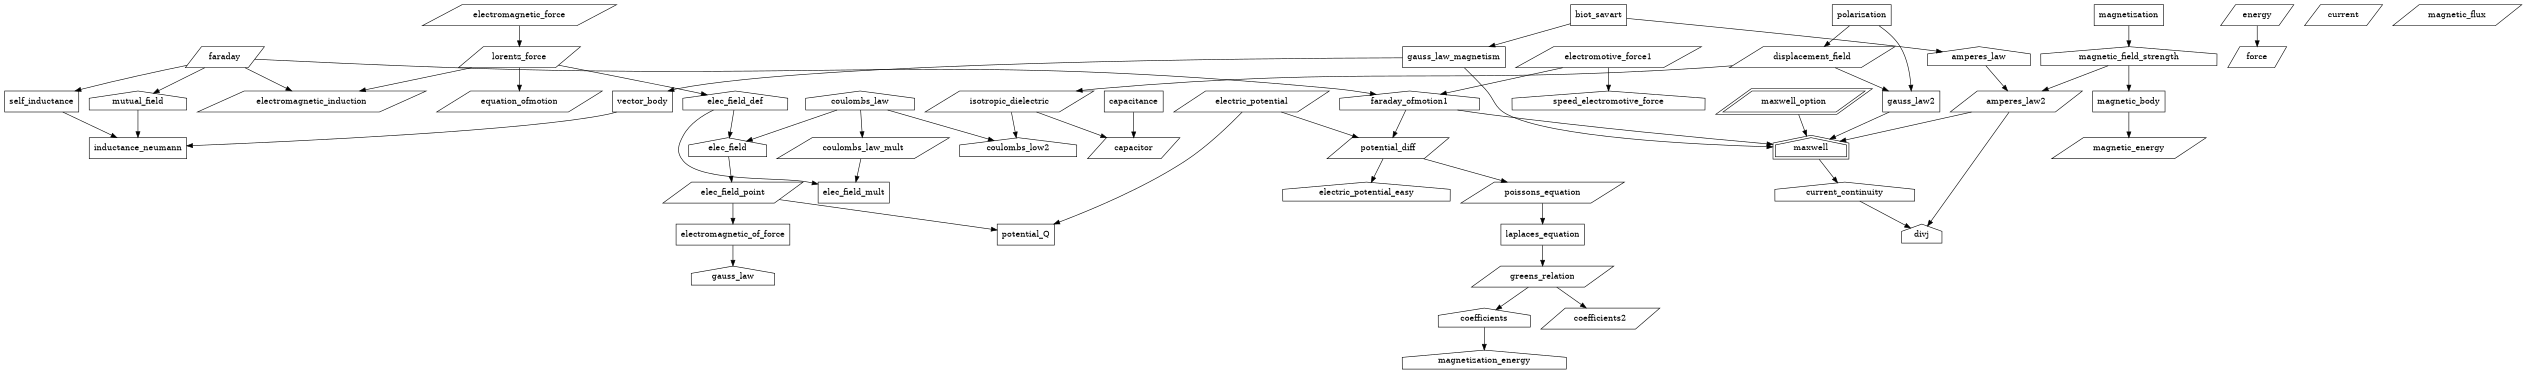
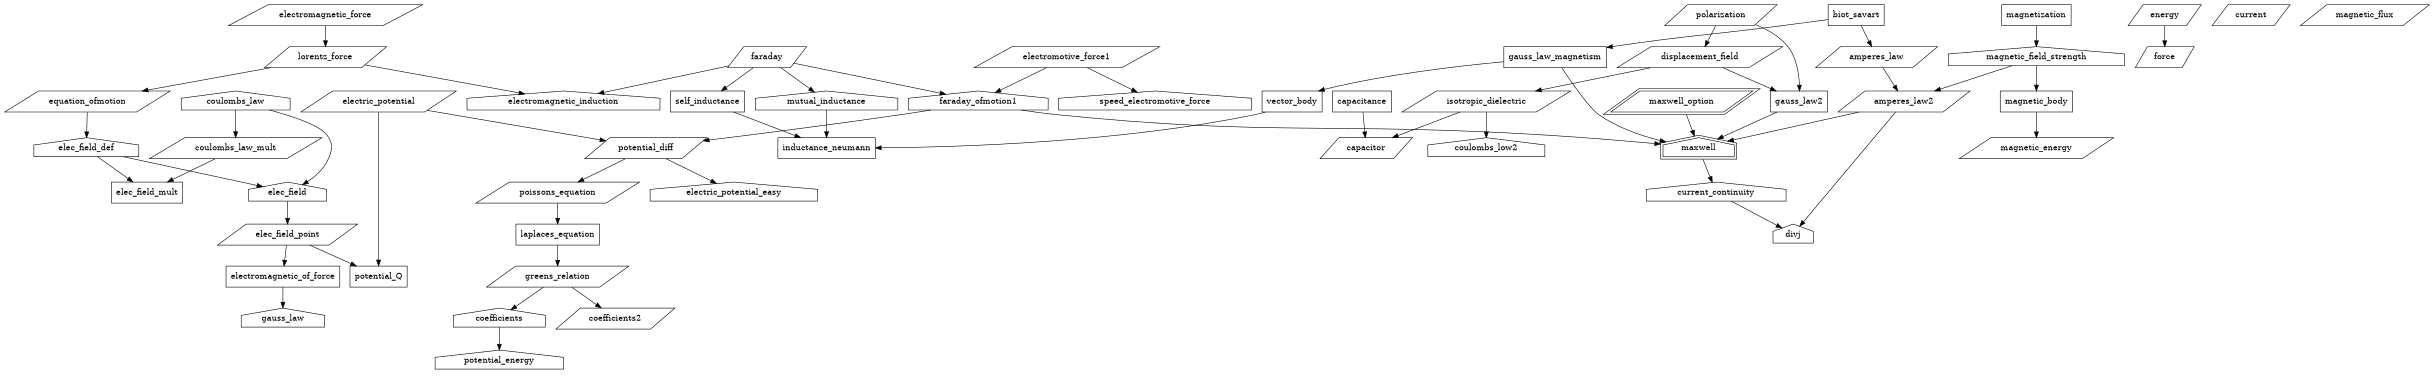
(1862, 15) -> (1721, 15)
(1979, 57) -> (1877, 57)
(630, 79) -> (87, 122)
(138, 101) -> (827, 101)
(312, 101) -> (563, 101)
(938, 125) -> none
(1484, 361) -> (499, 361)
